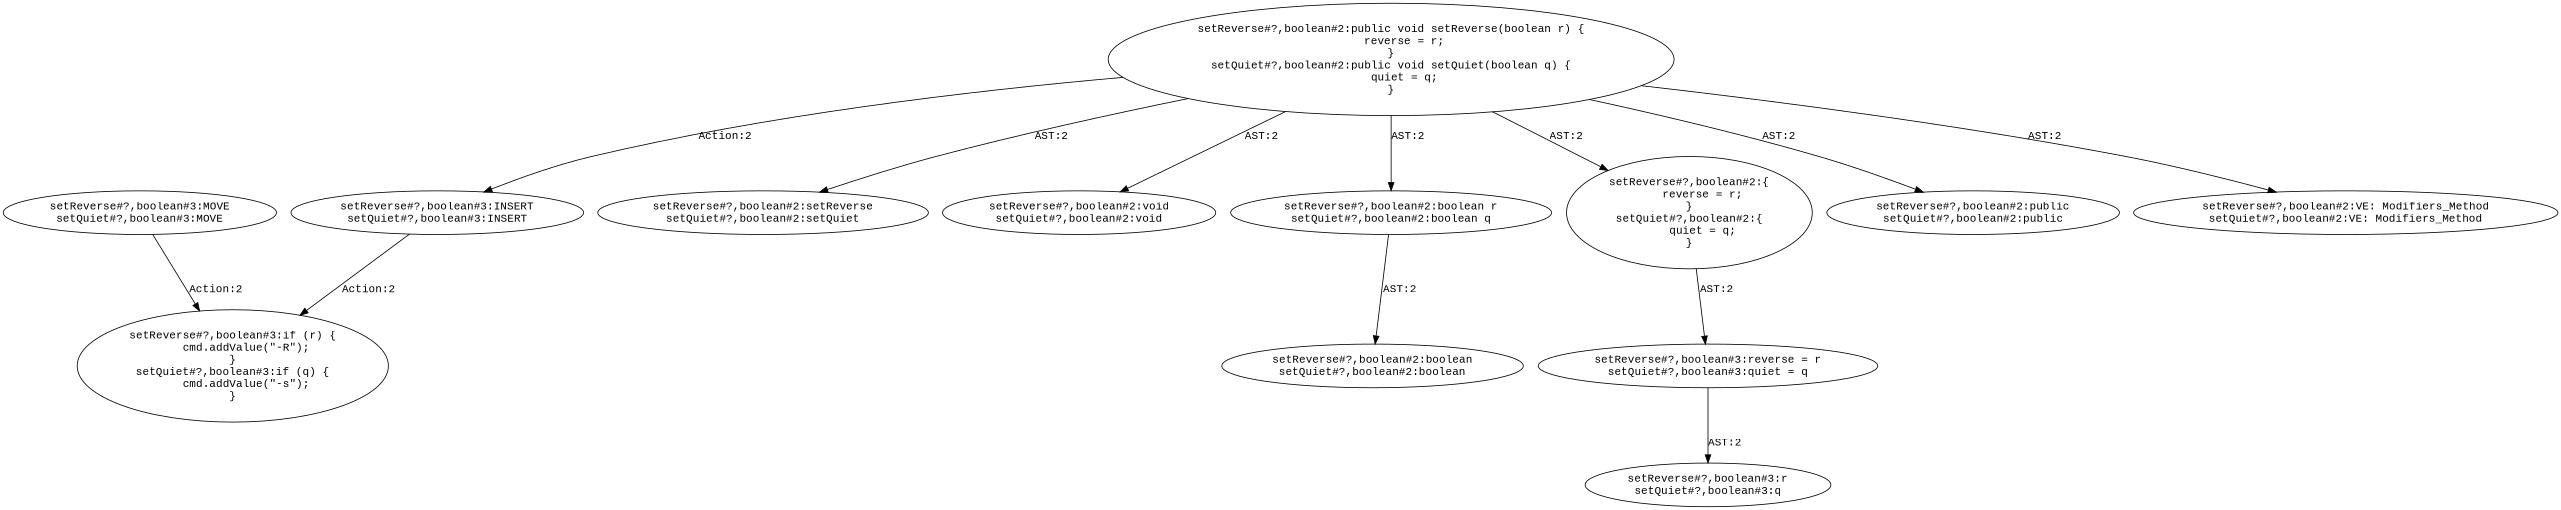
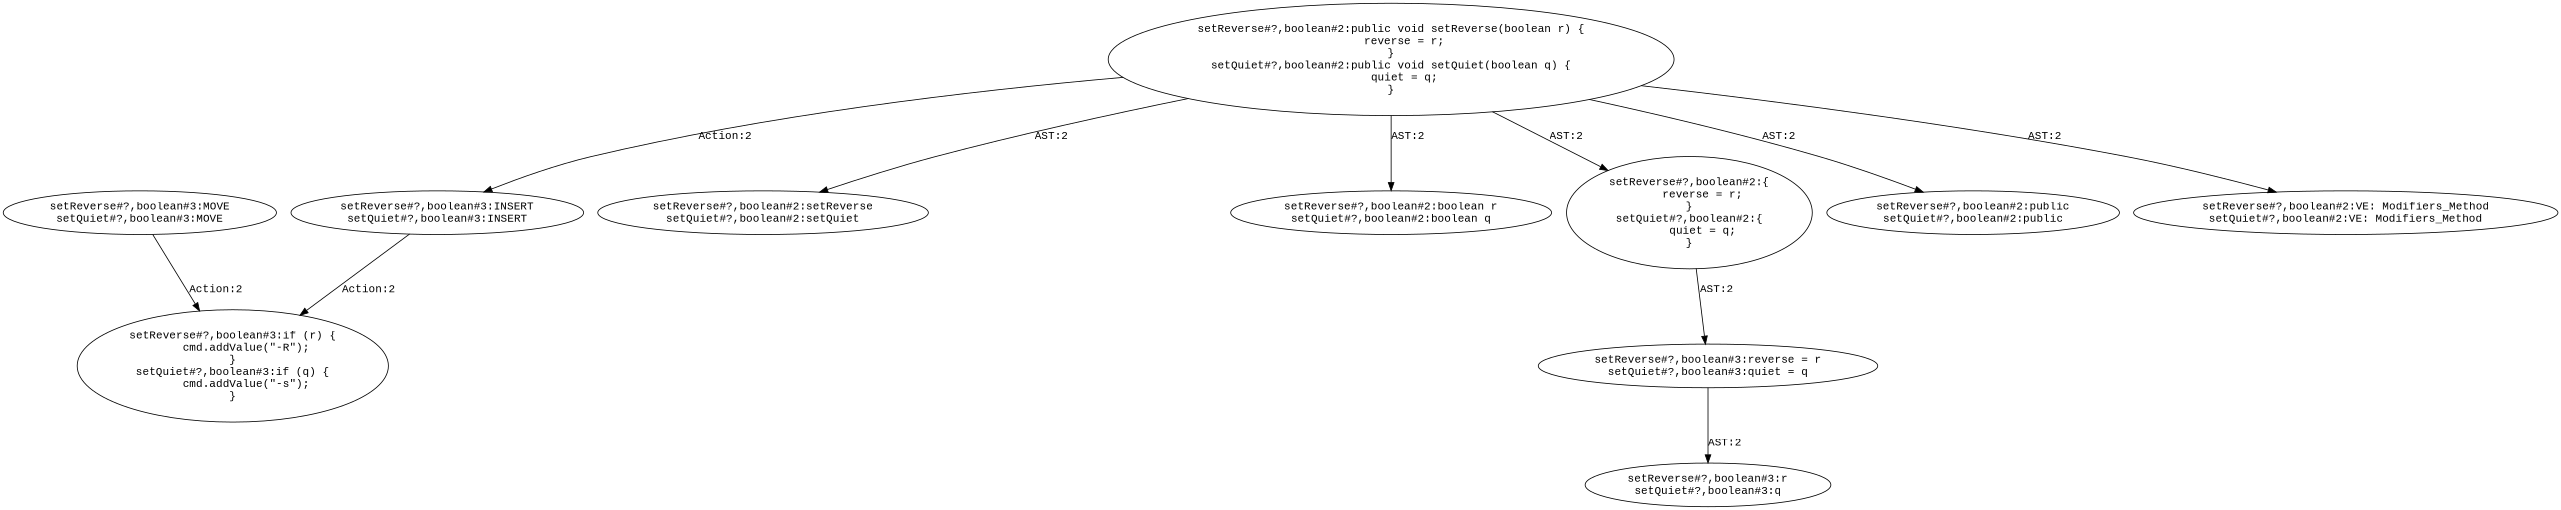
(1079, 213) -> none
(1373, 366) -> none
